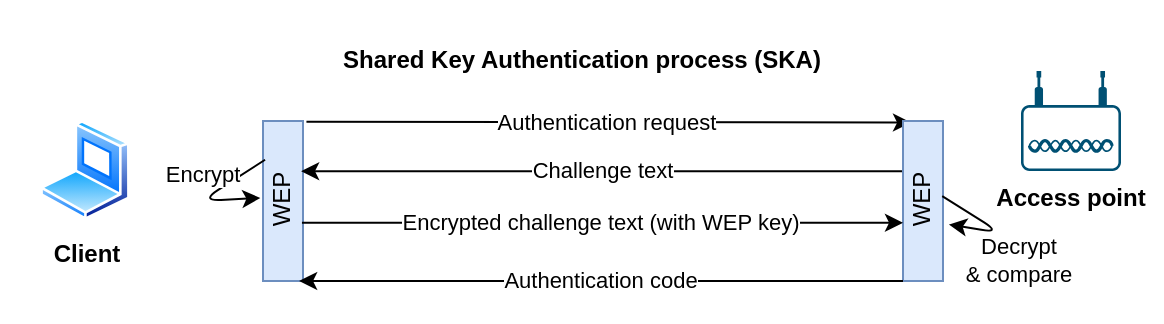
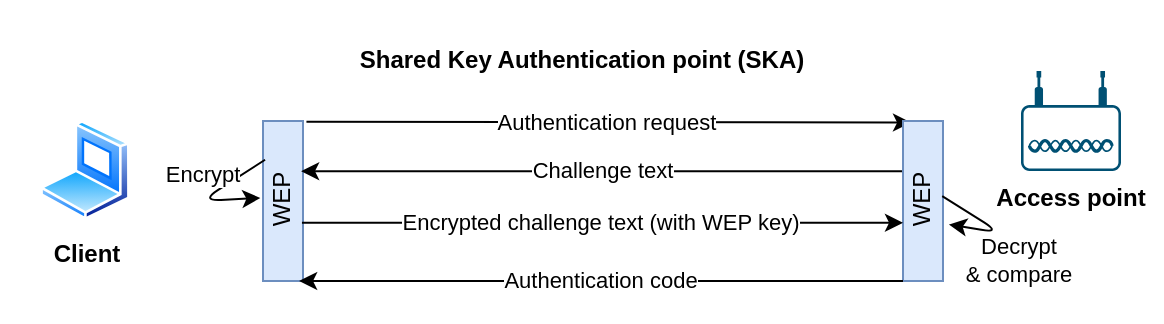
(583, 61) -> (583, 61)
